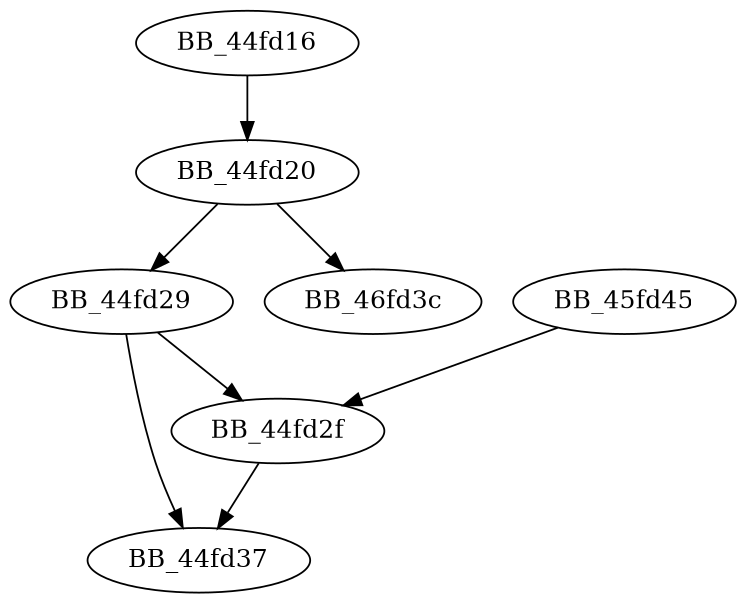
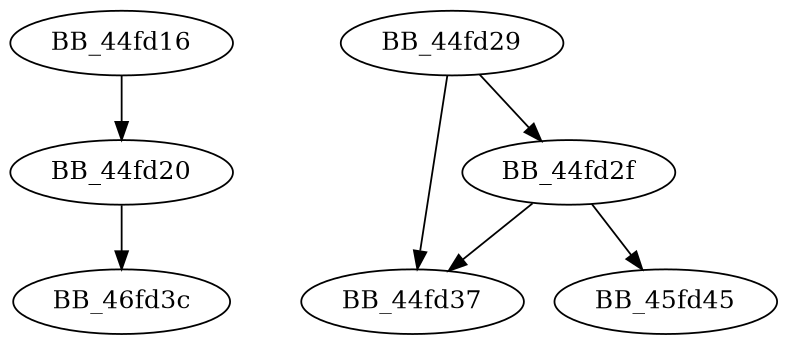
(191, 231) -> none
(459, 363) -> (612, 230)
